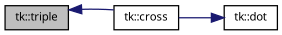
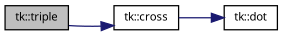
(98, 9) -> (85, 26)
